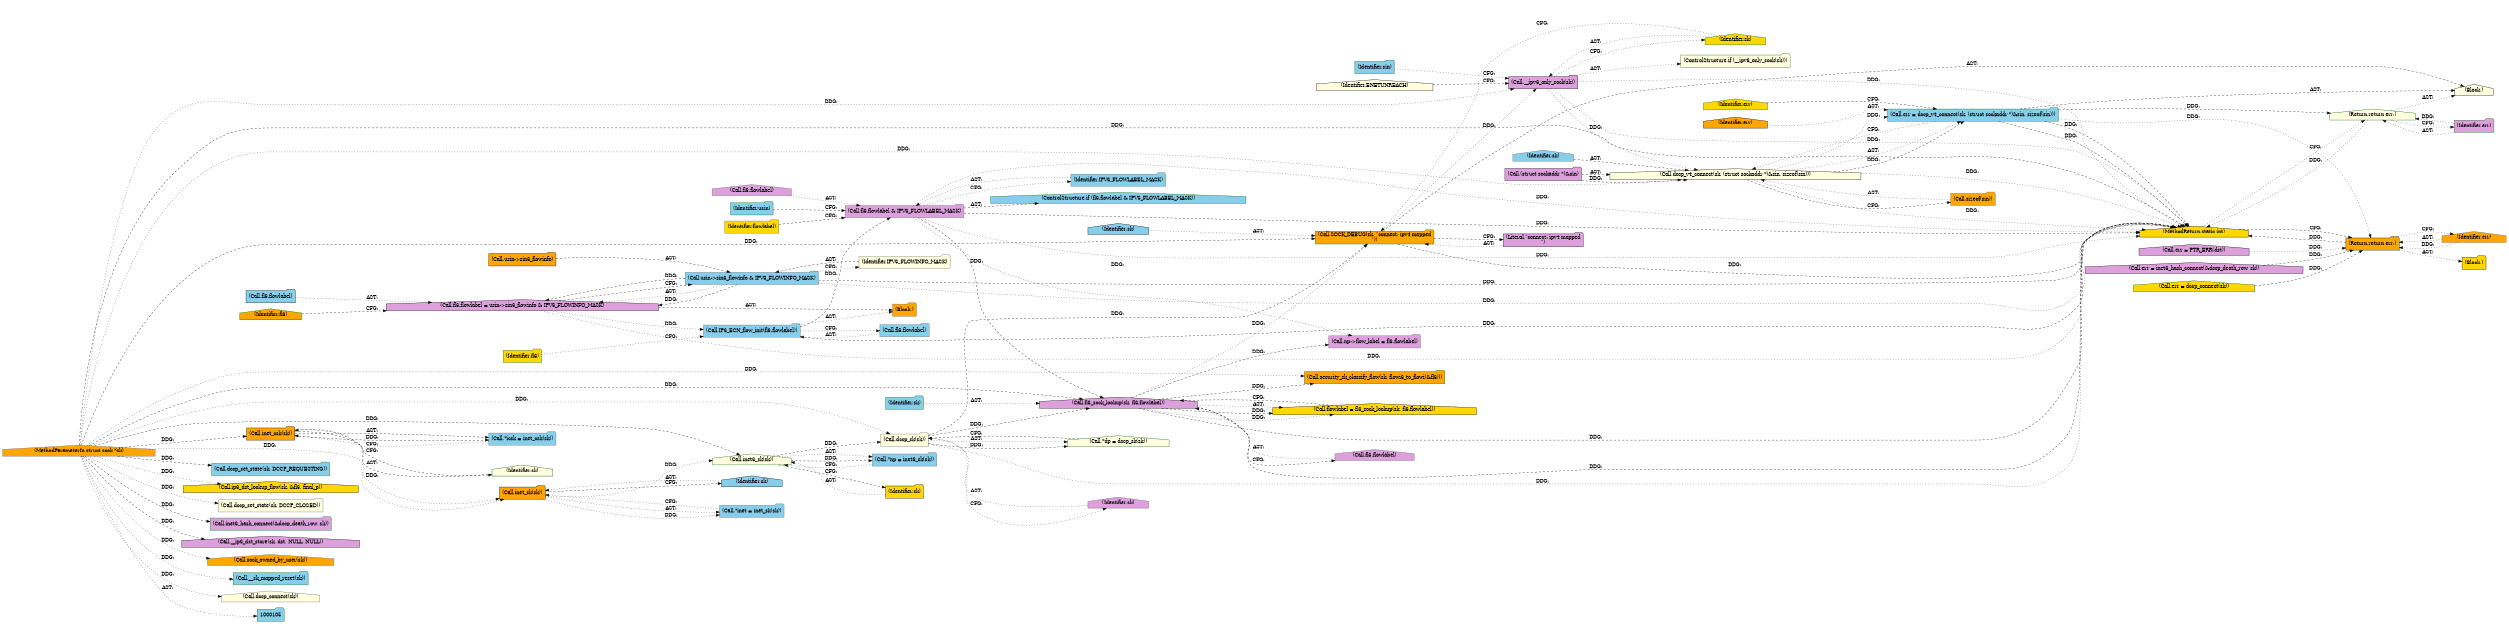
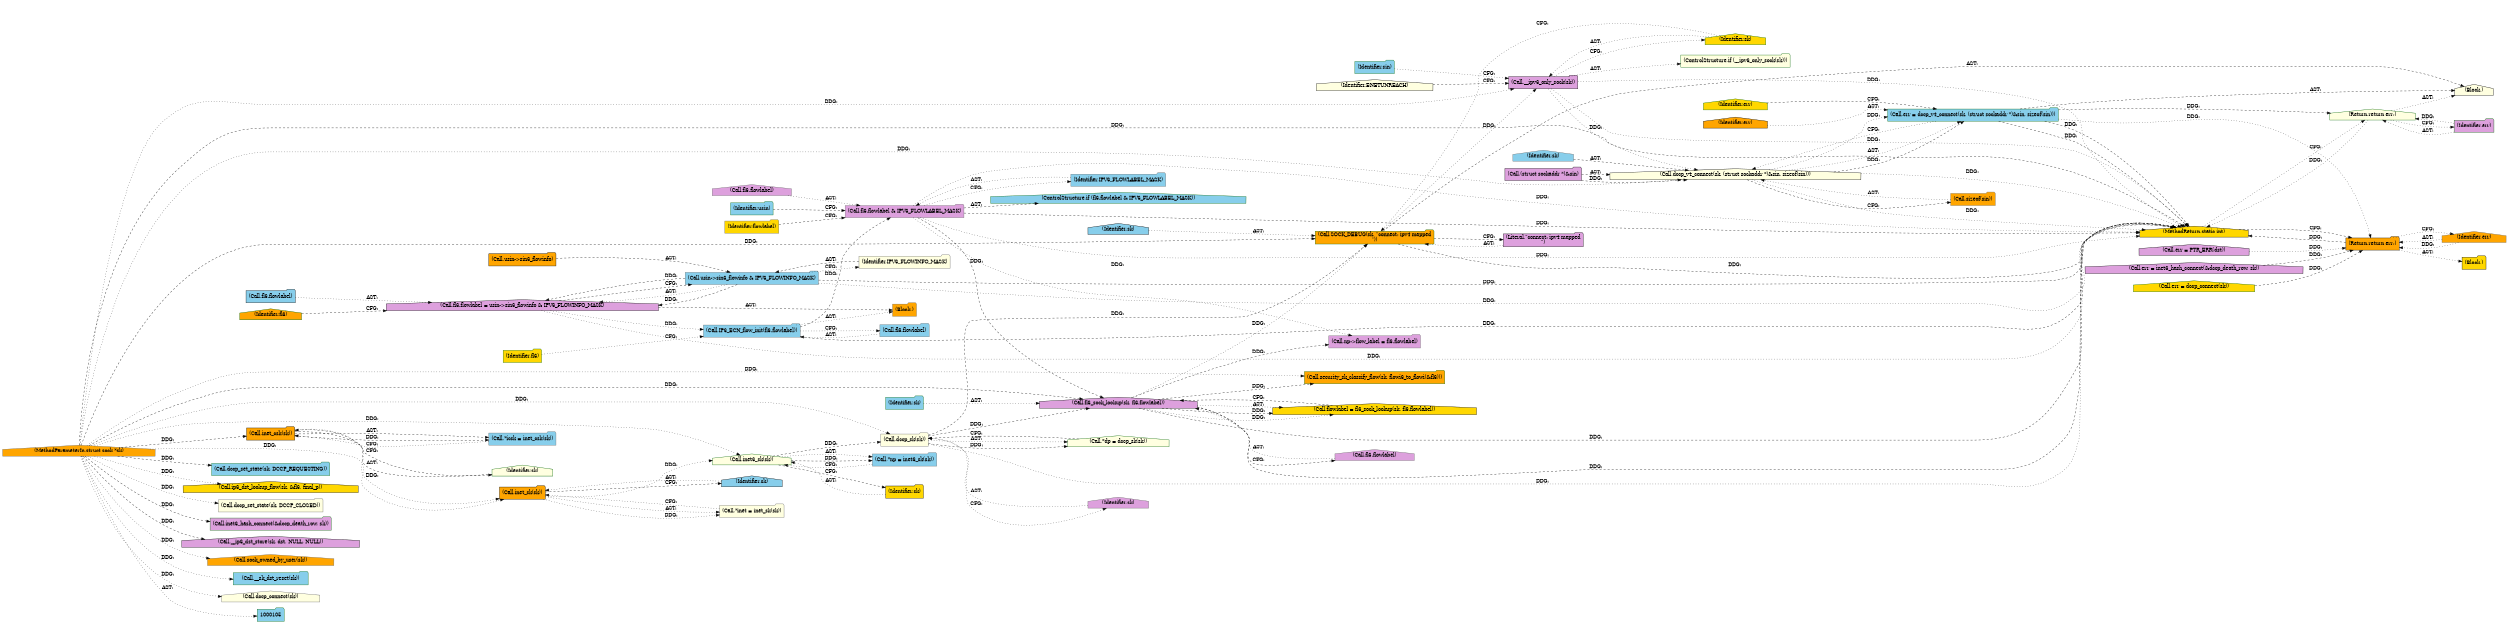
(416, 422) -> (416, 422)
(752, 511) -> (752, 511)
(271, 579) -> (271, 579)
